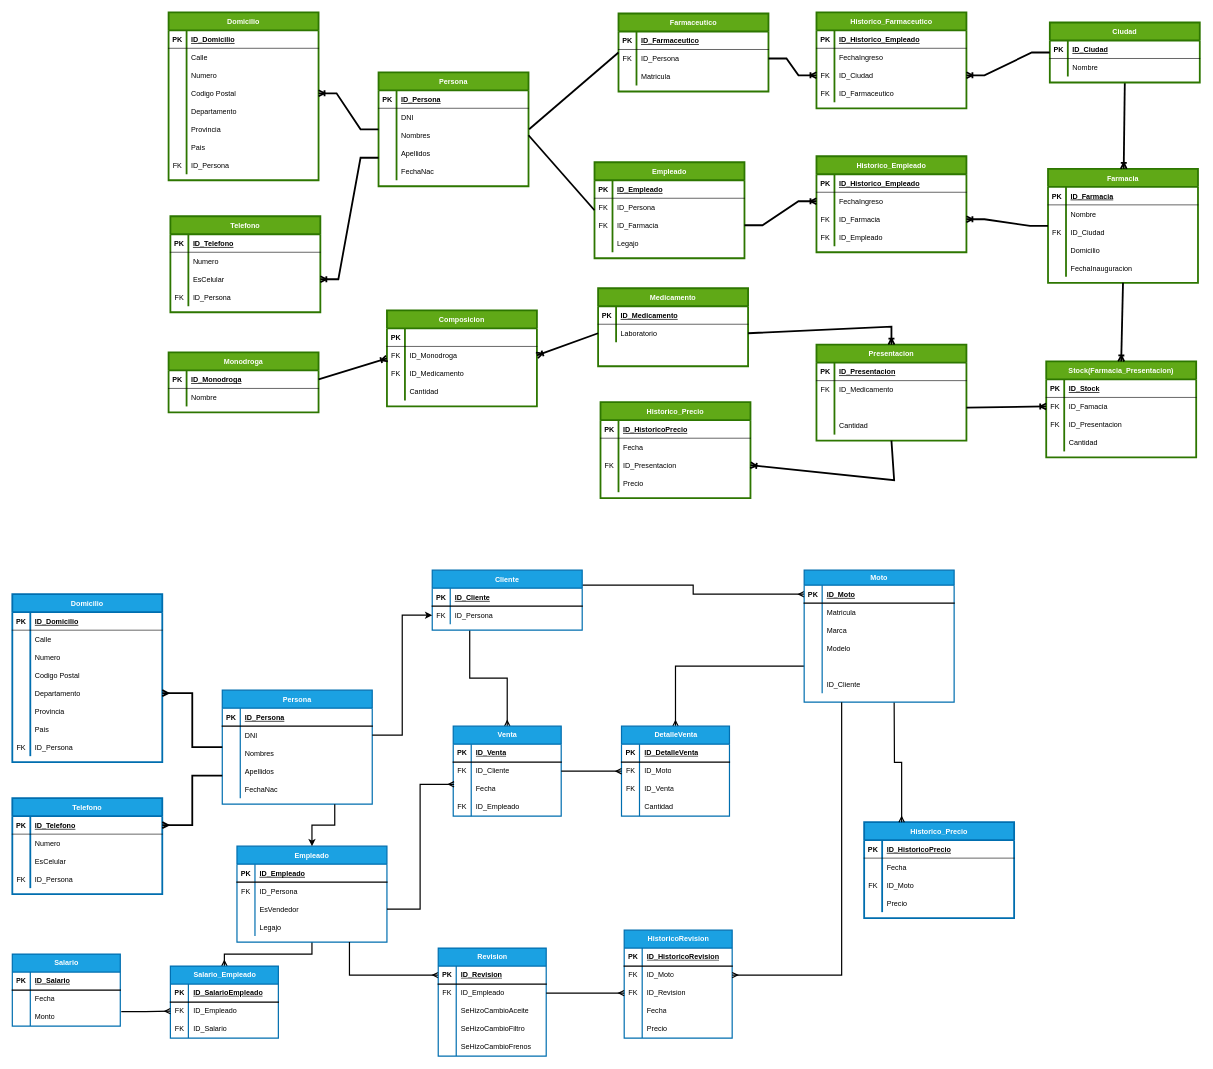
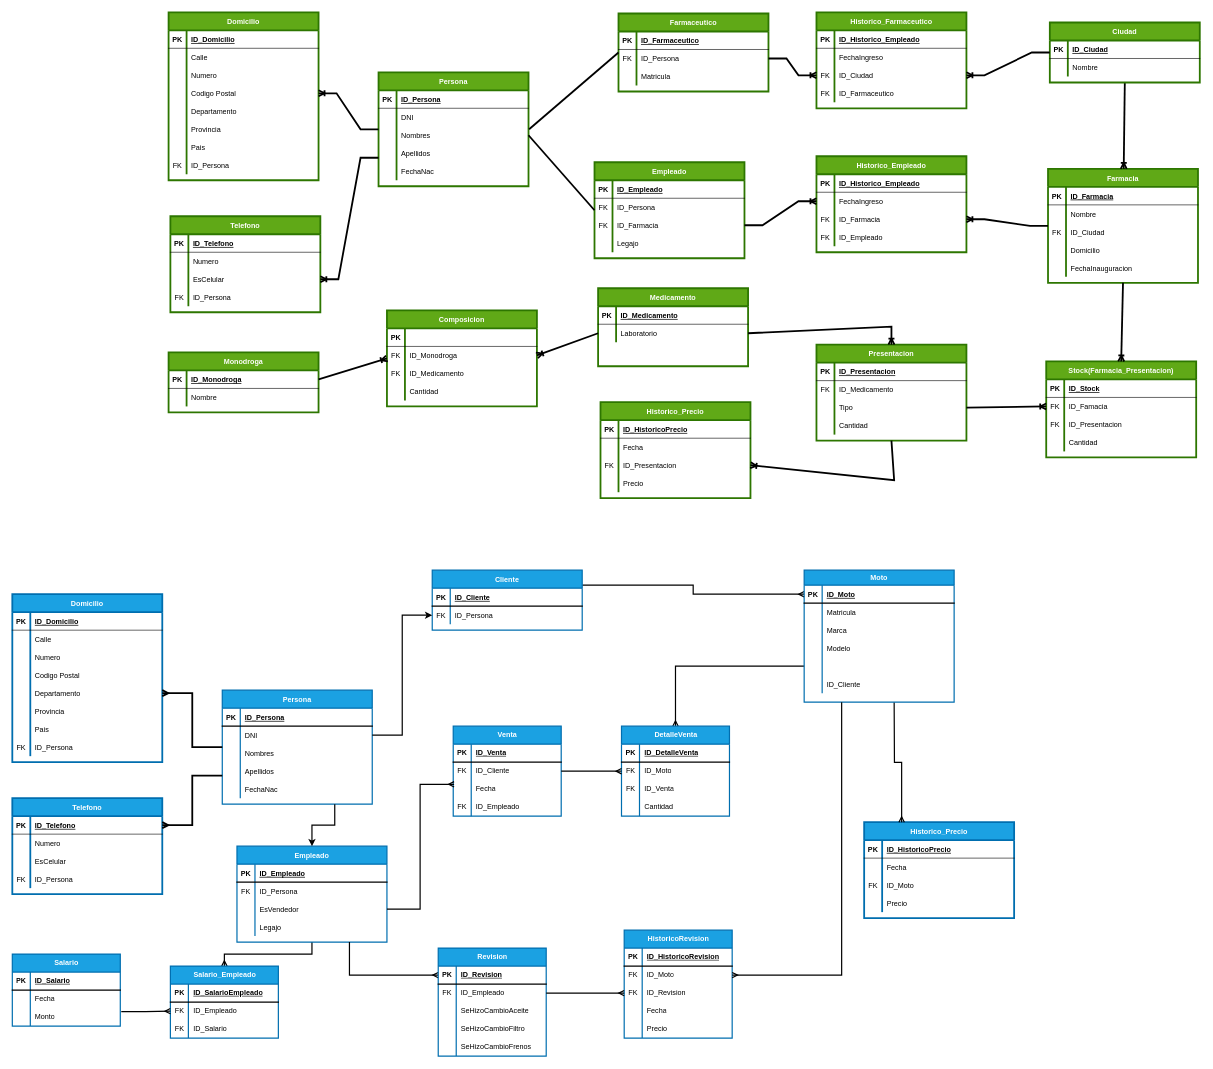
none -> (901, 408)
(489, 678) -> none
